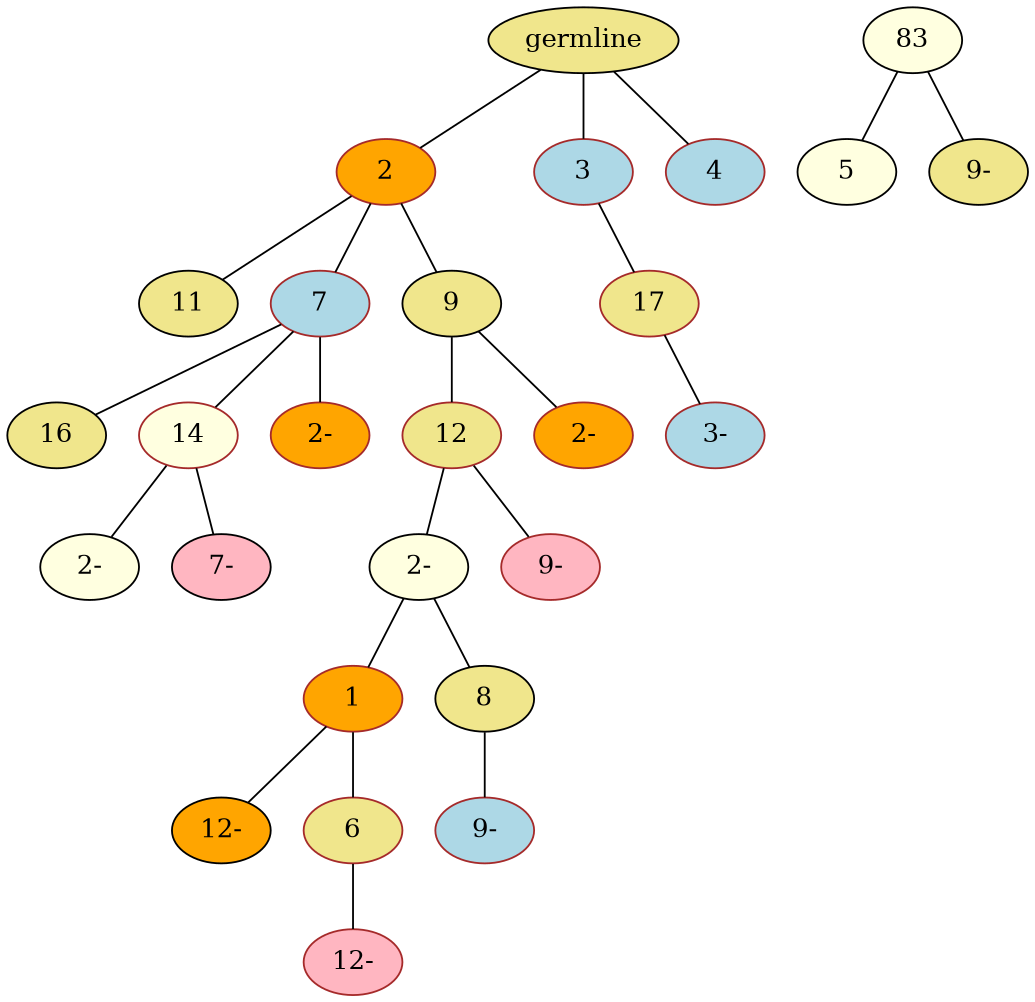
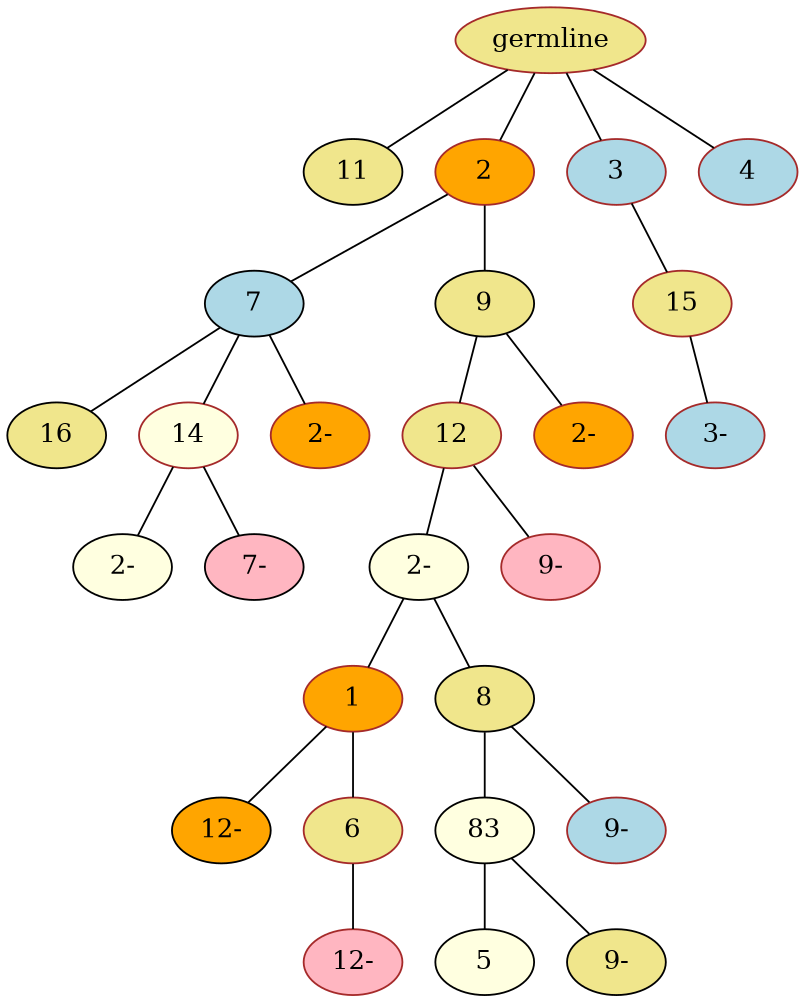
(584, 40) -> (551, 40)
(287, 238) -> (448, 109)
(320, 304) -> (254, 304)
(649, 304) -> (682, 304)
none -> (485, 765)
